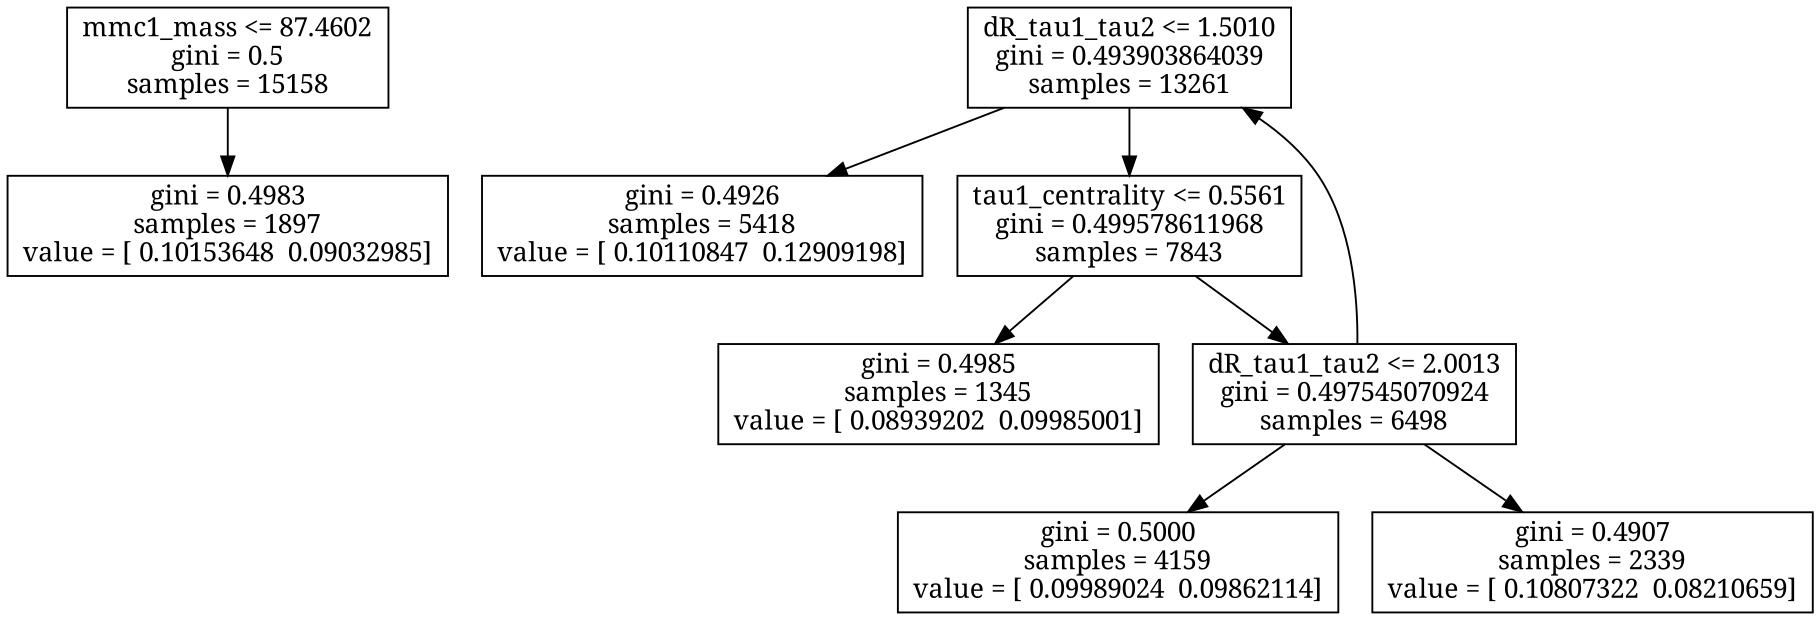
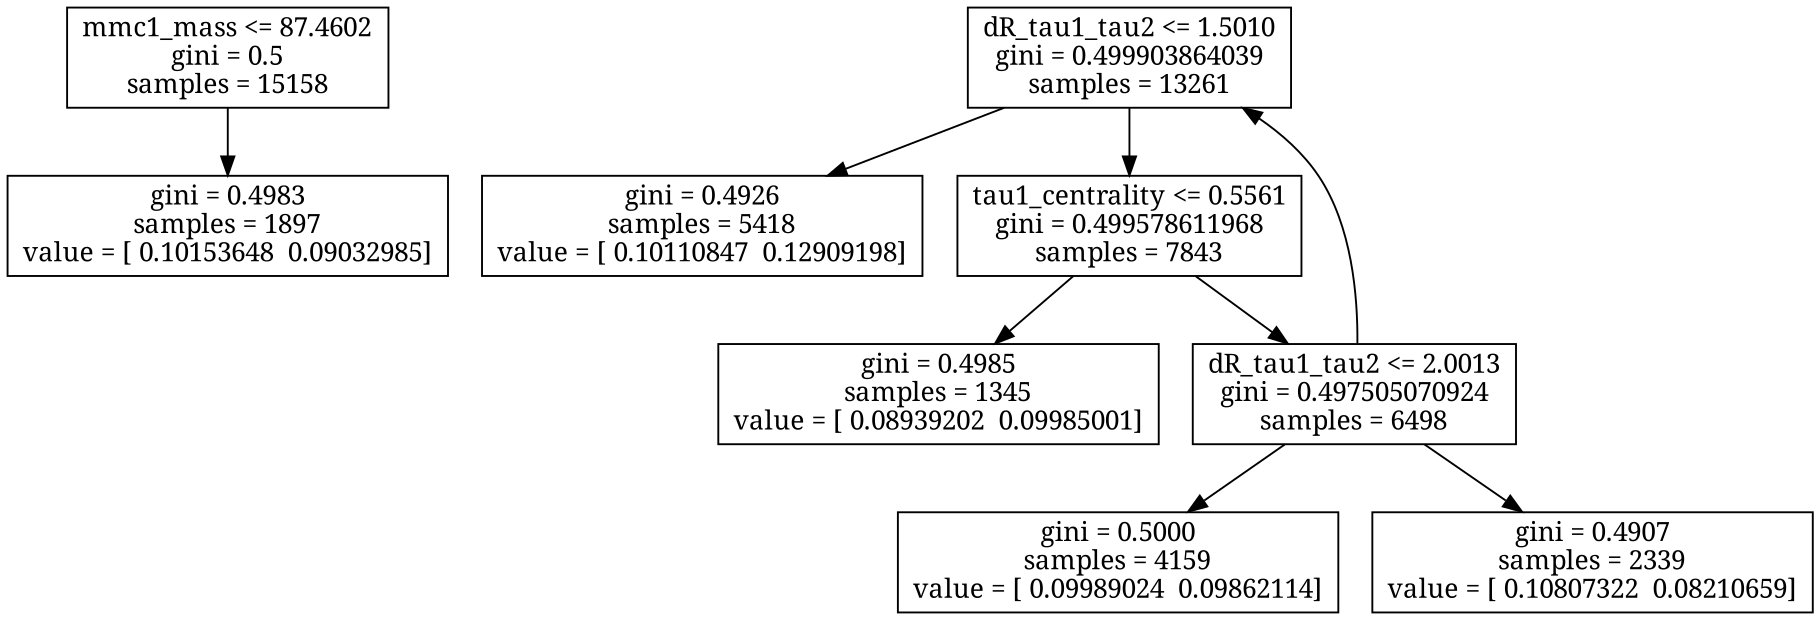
(1129, 58) -> (1129, 58)
(1354, 394) -> (1354, 394)
